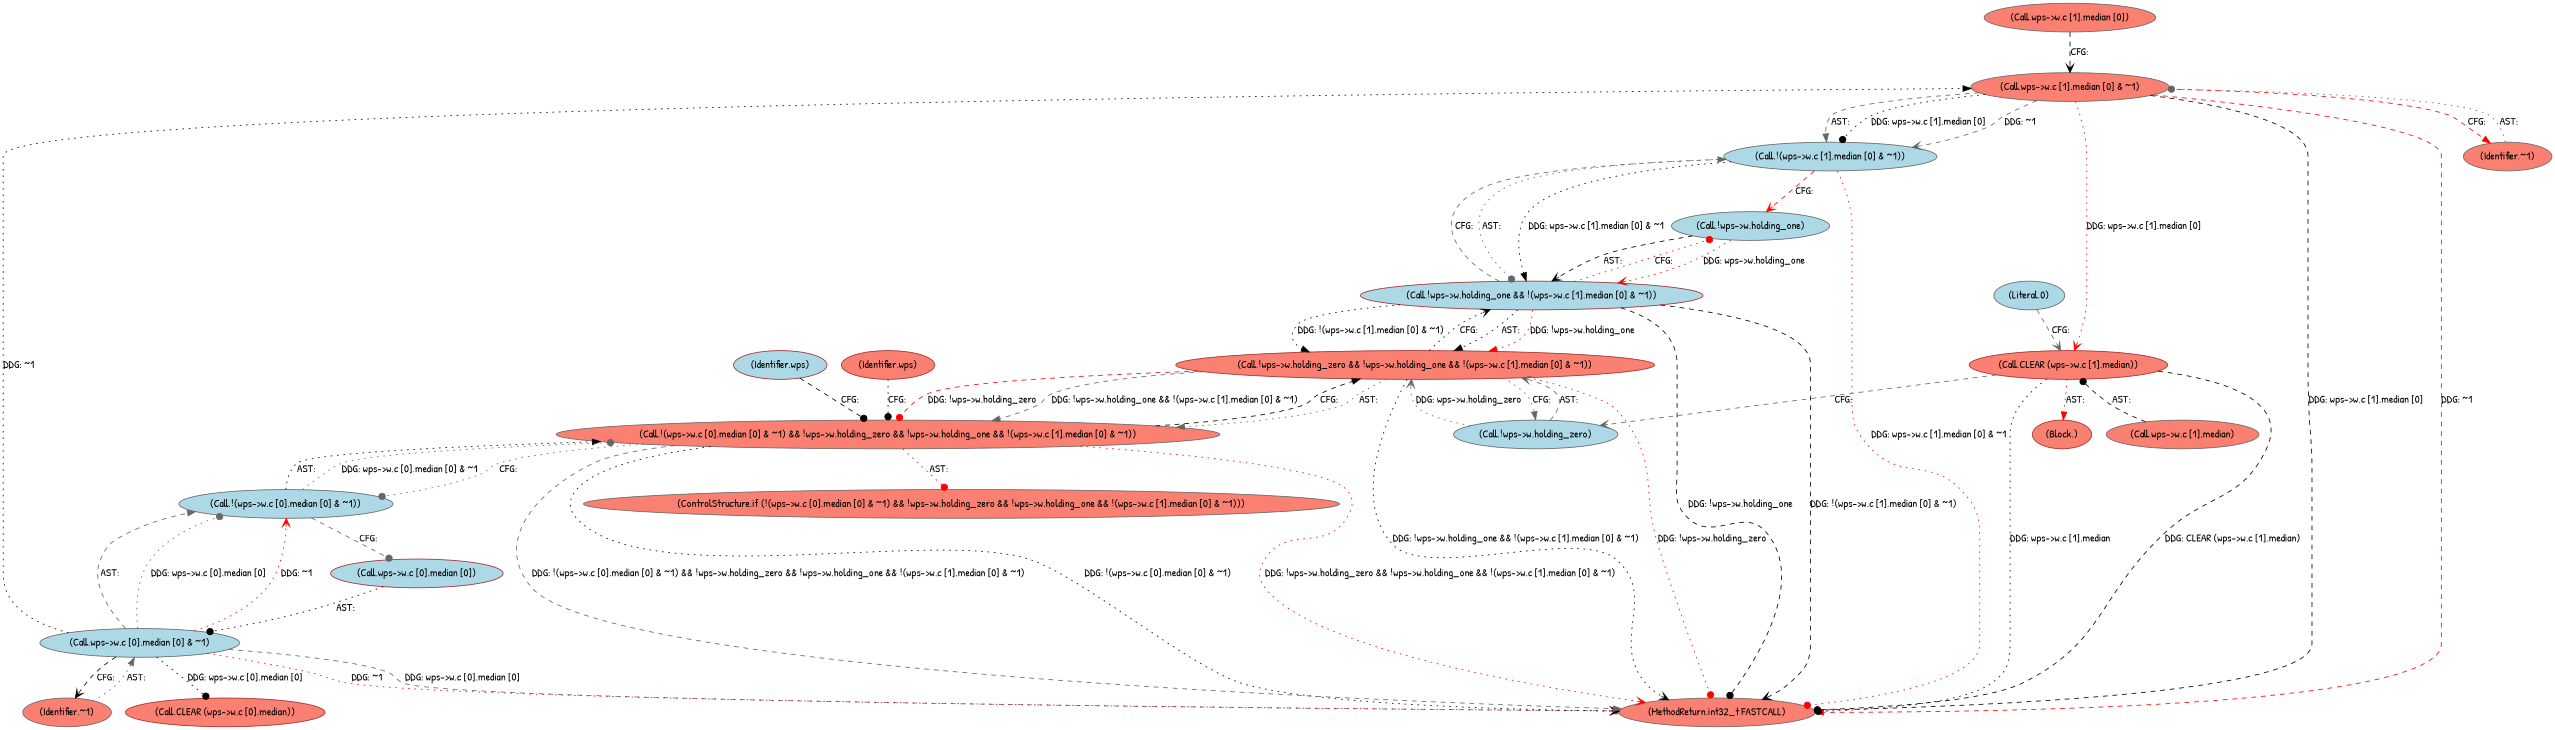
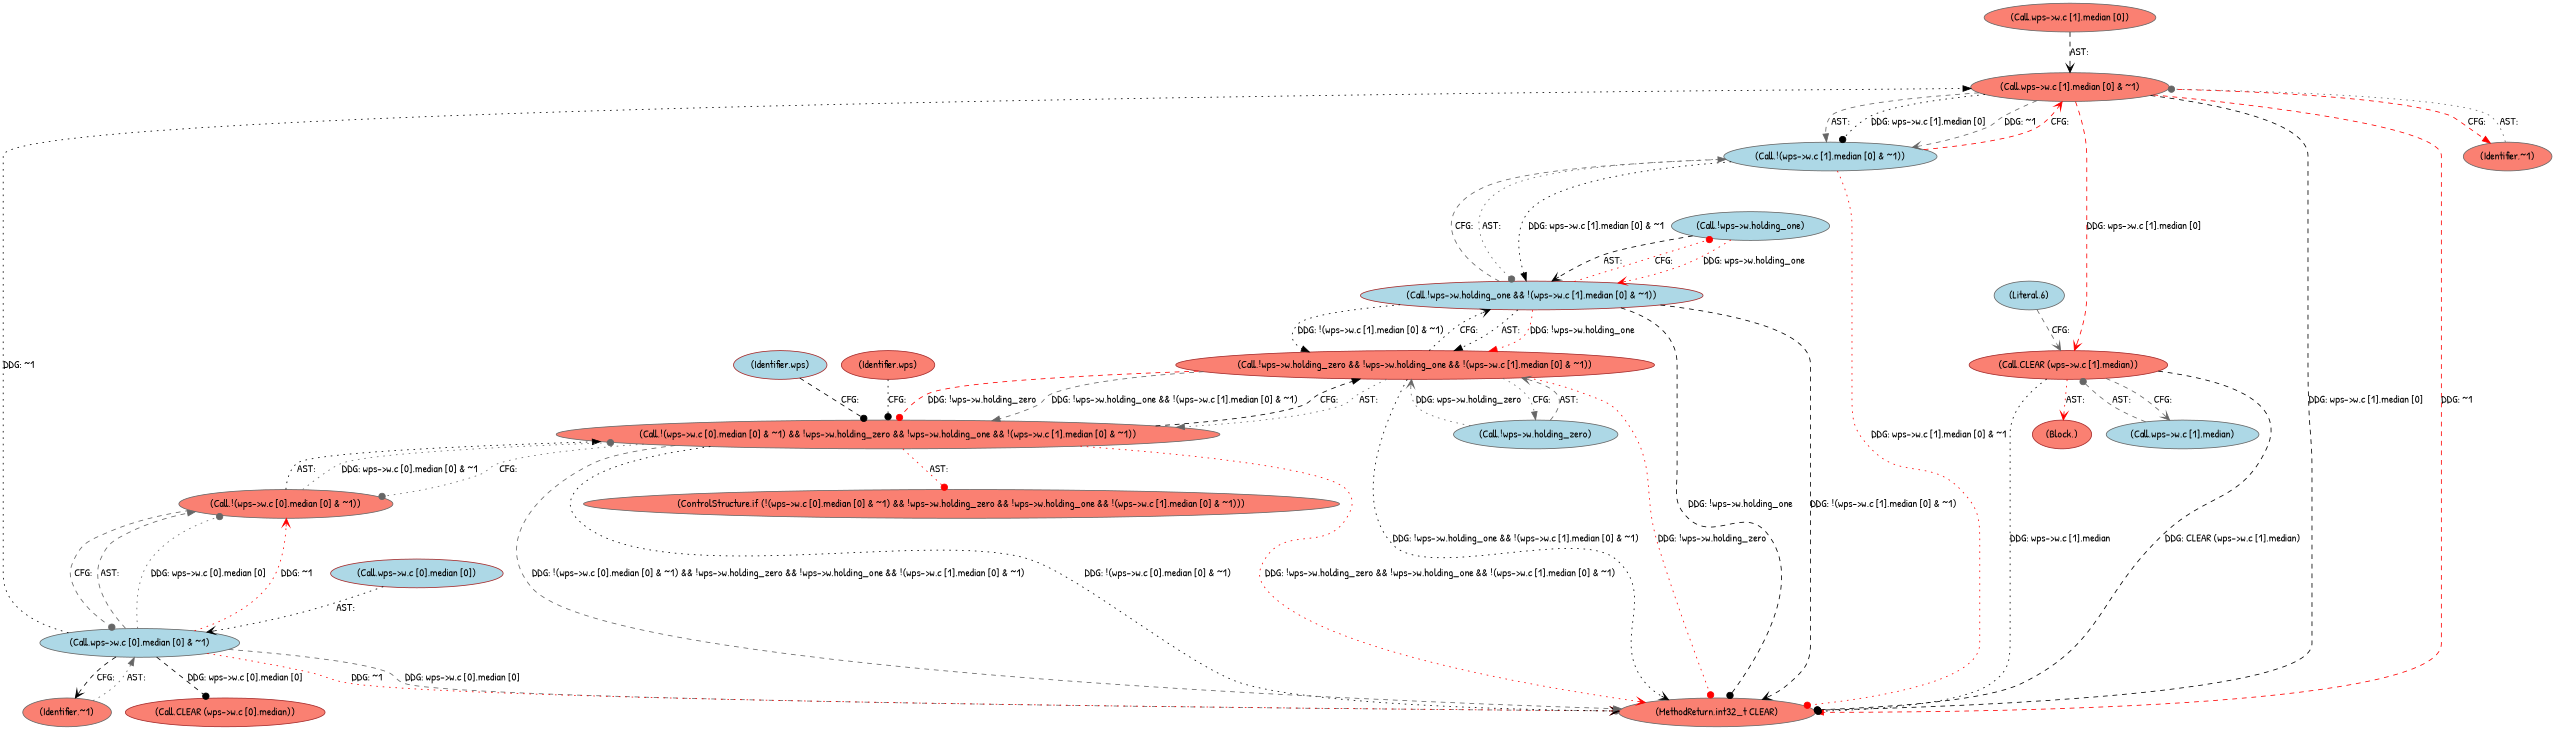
(2081, 52) -> (2081, 52)
(1793, 189) -> (1995, 140)
(2087, 222) -> (2087, 222)
(2029, 295) -> (2029, 295)
(2066, 396) -> (2066, 396)
(1802, 400) -> (2137, 393)
(2113, 406) -> (2113, 406)
(2183, 434) -> (2183, 434)
(286, 504) -> (286, 504)
(349, 537) -> (89, 541)
(300, 613) -> (300, 613)
(180, 676) -> (180, 676)
(1717, 712) -> (1717, 712)
